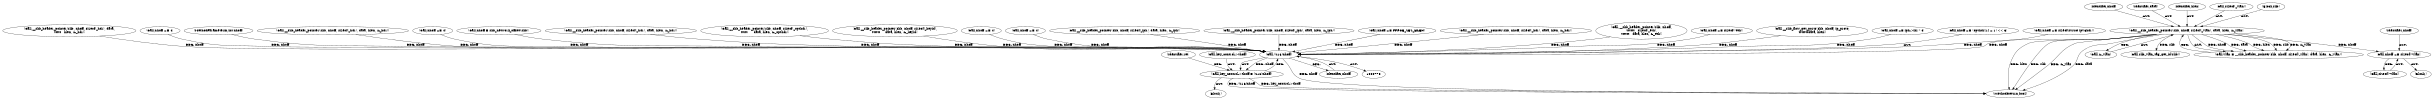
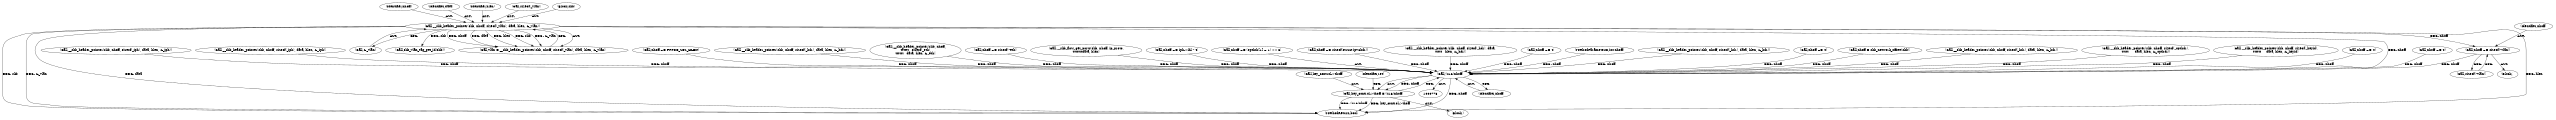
(2400, 64) -> (2490, 64)
none -> (1975, 72)
